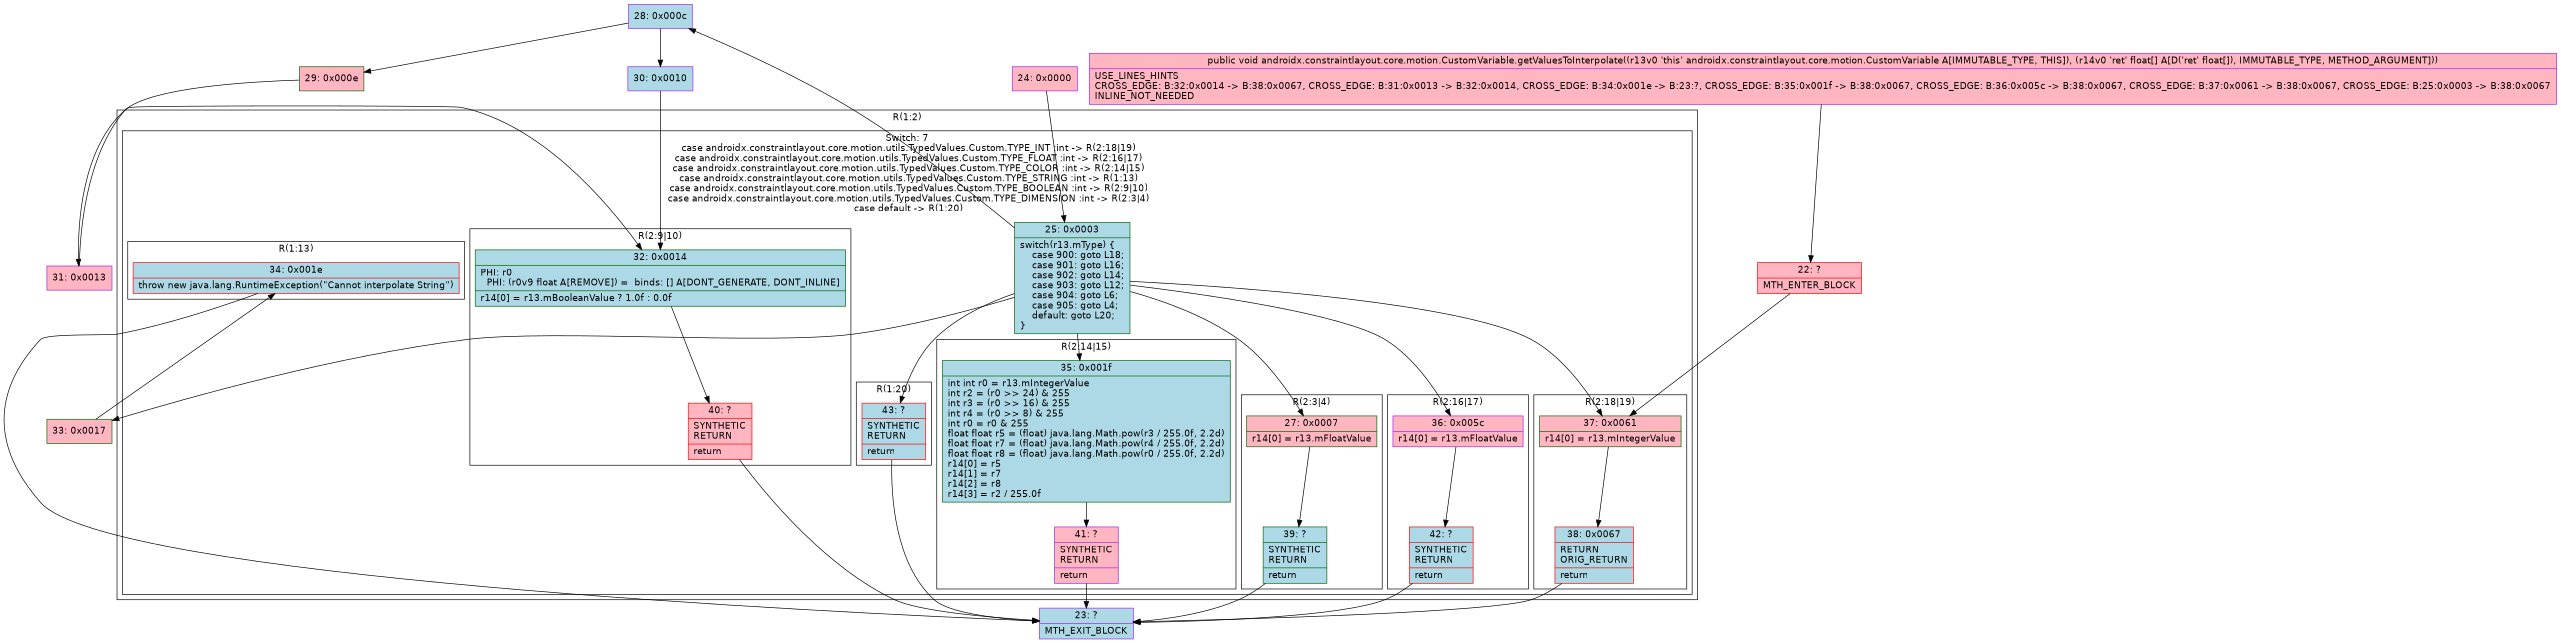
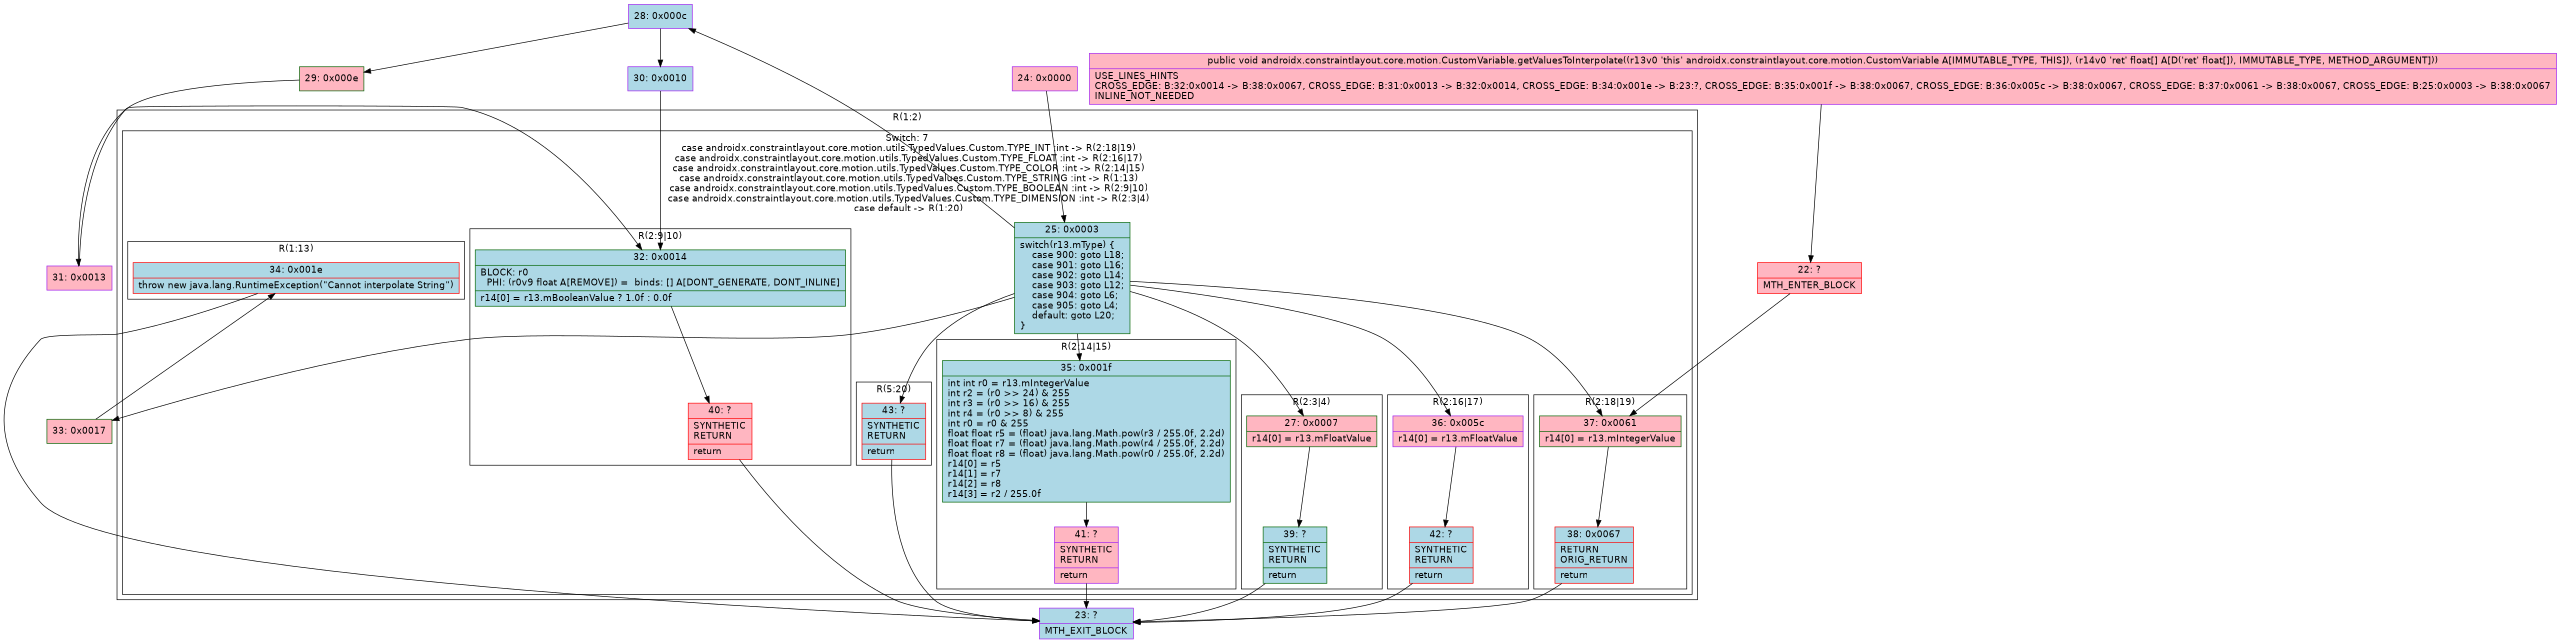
(498, 273) -> (506, 273)
(894, 390) -> (894, 390)
